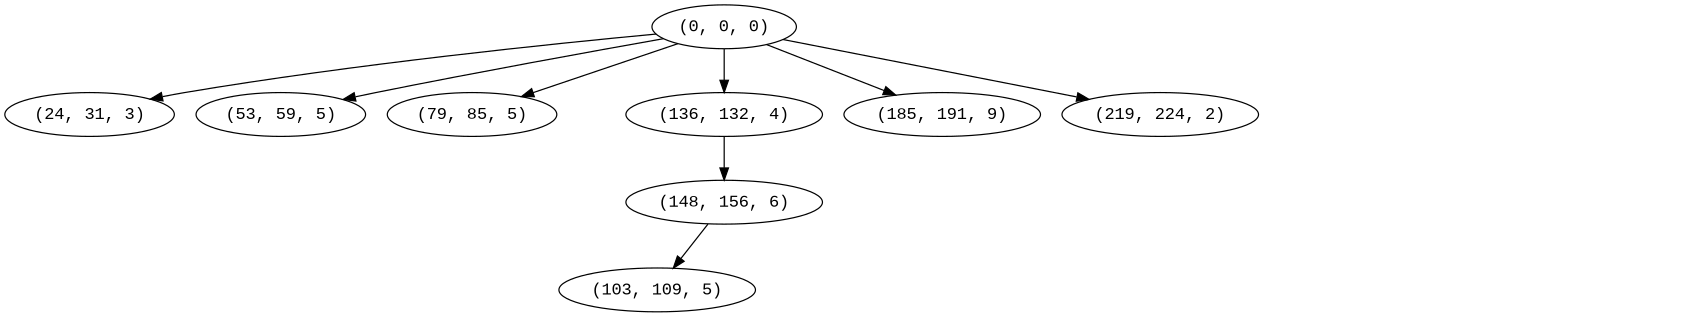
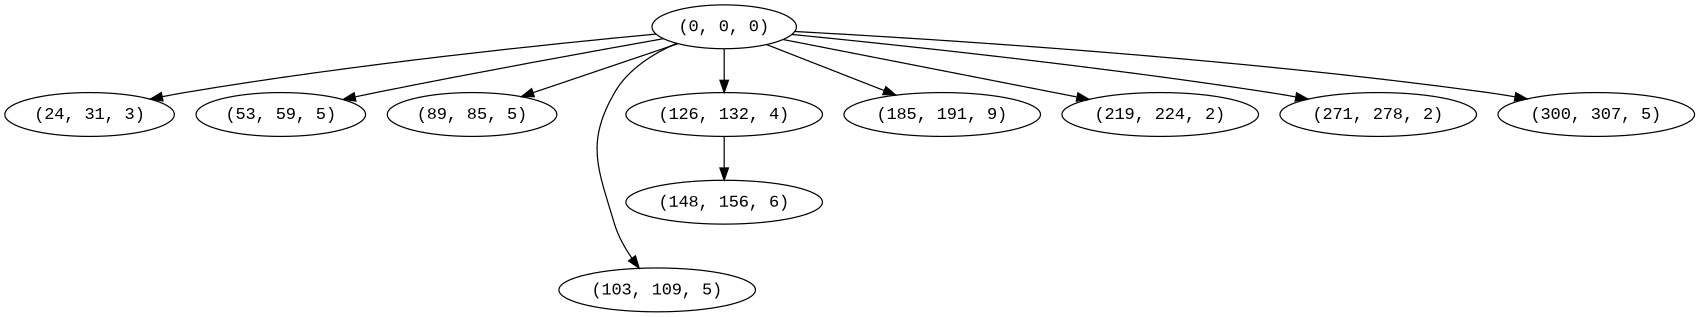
(472, 114) -> (472, 114)
(724, 114) -> (724, 114)
none -> (1378, 114)
none -> (1596, 114)
(694, 241) -> (598, 137)
